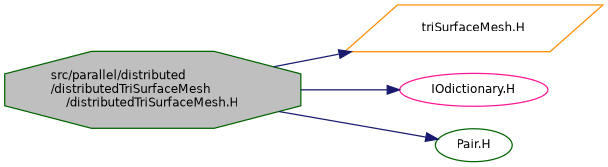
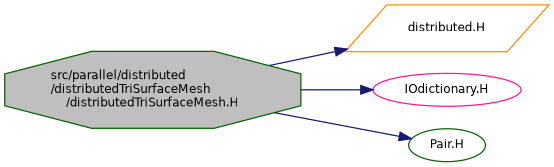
(474, 28) -> (447, 28)
